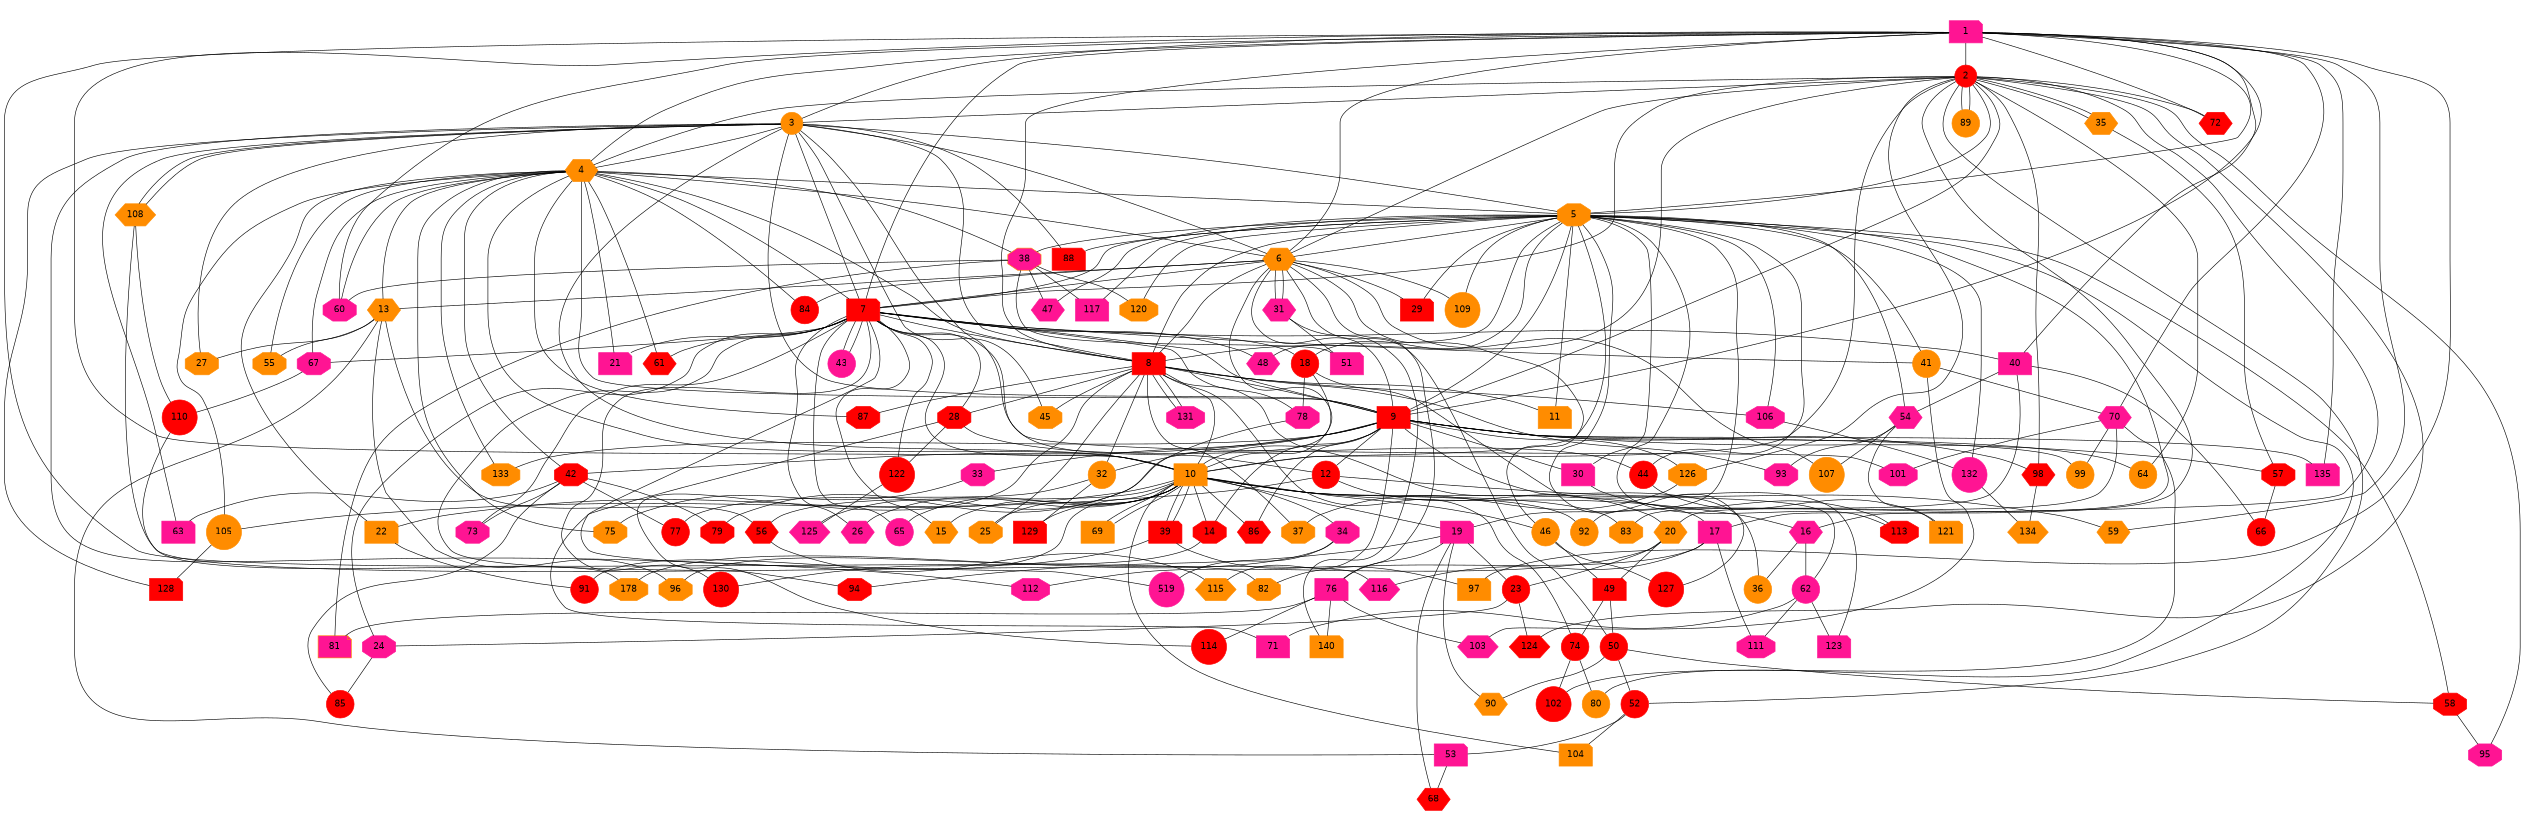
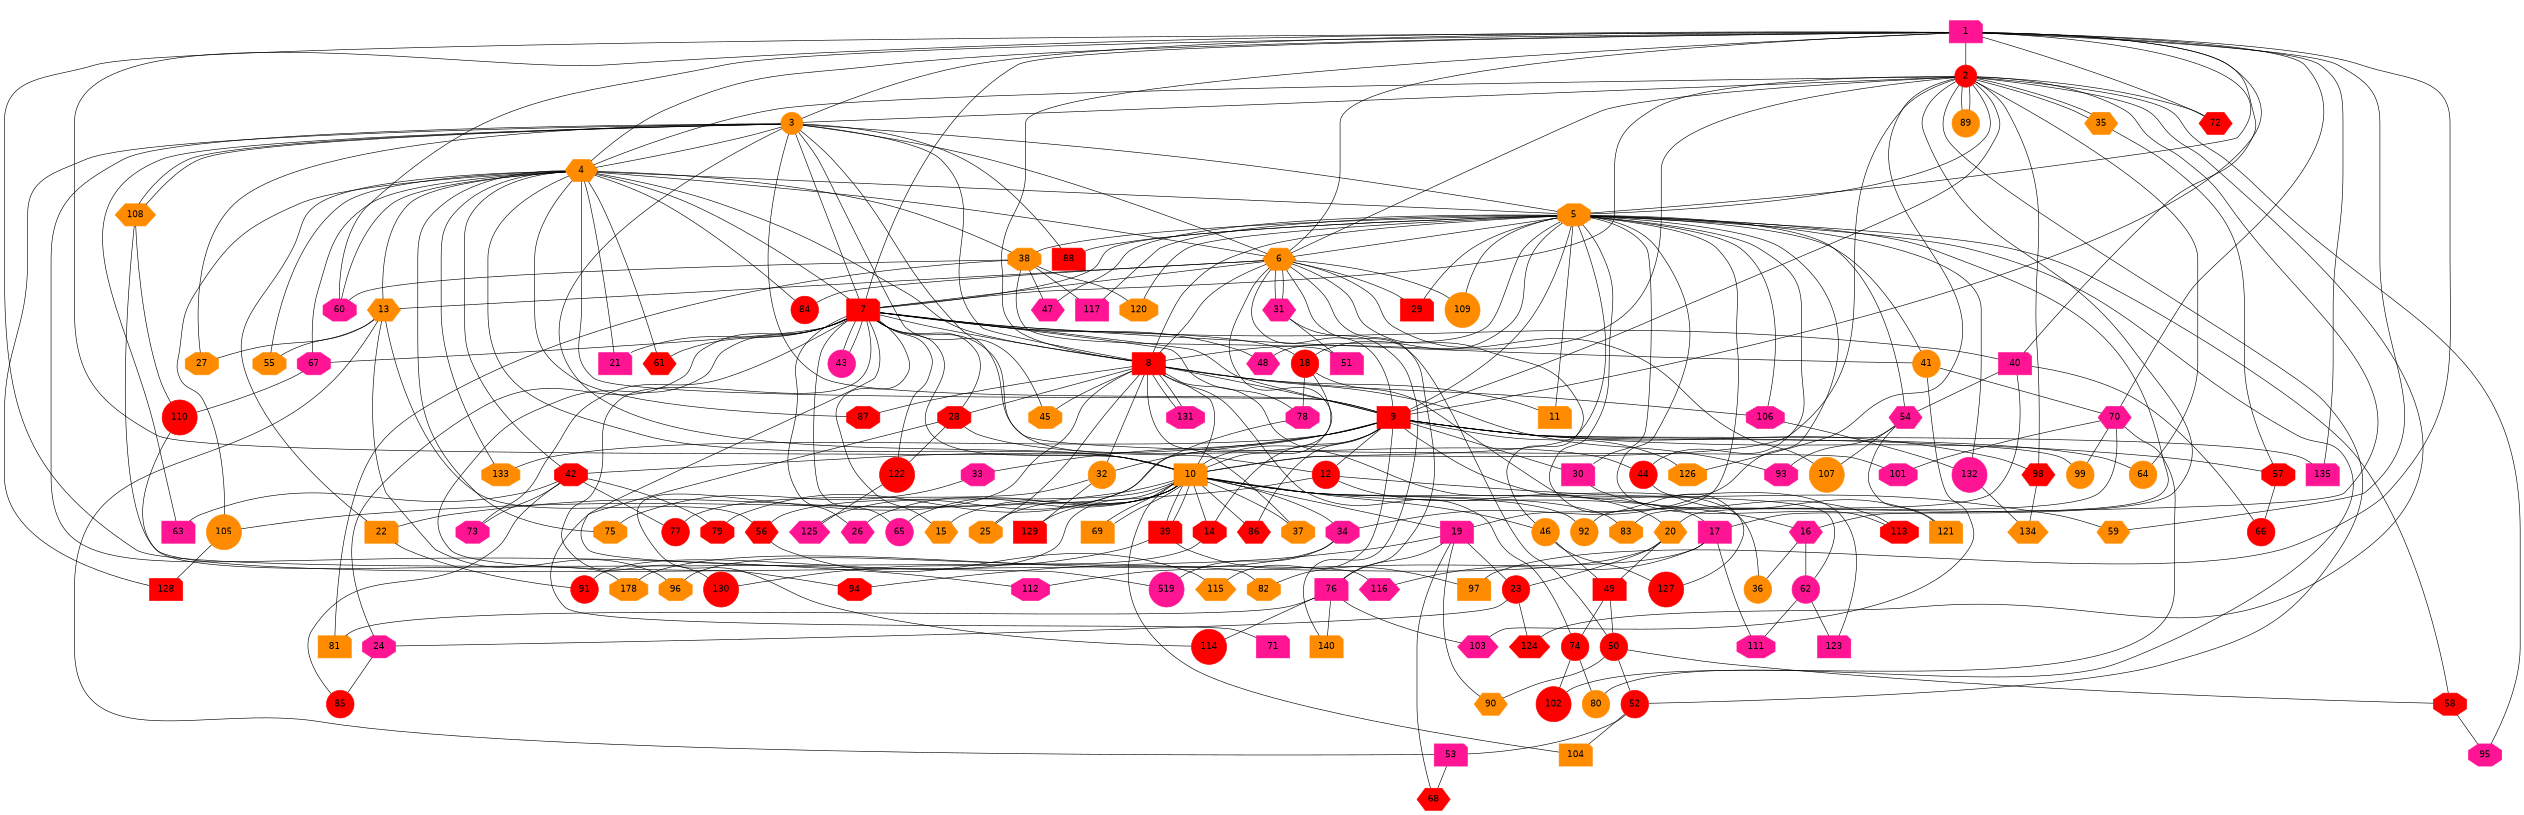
(1024, 259) -> (1024, 259)
none -> (1813, 423)
(1492, 502) -> (1249, 500)
(1543, 620) -> none
(335, 647) -> (335, 647)
